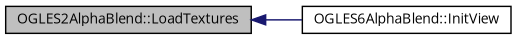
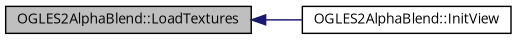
(407, 20) -> (407, 20)
